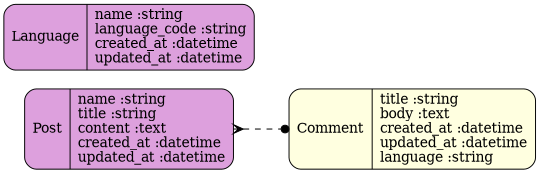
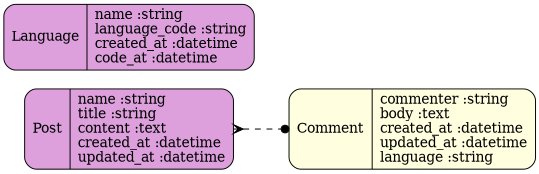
(169, 58) -> (156, 58)
(420, 100) -> (444, 100)
